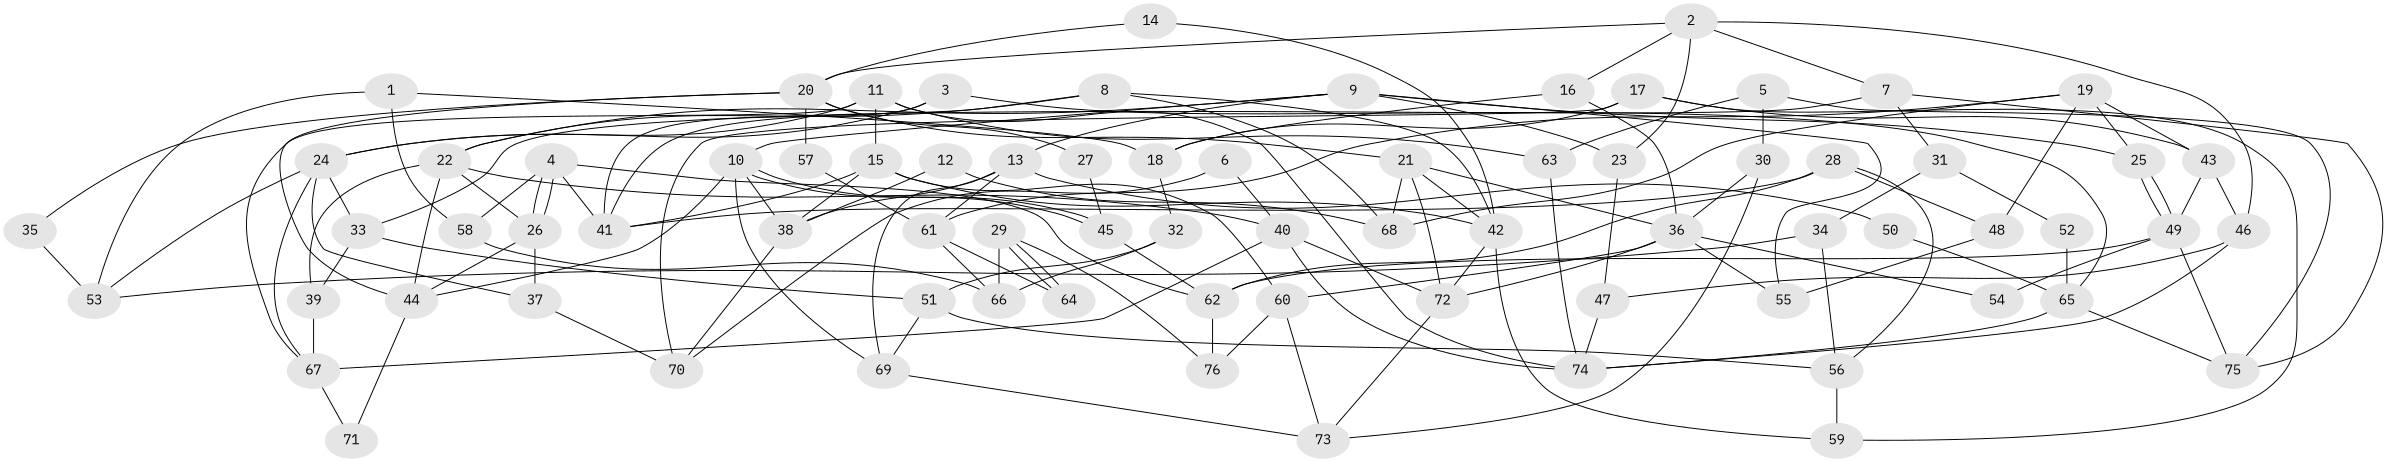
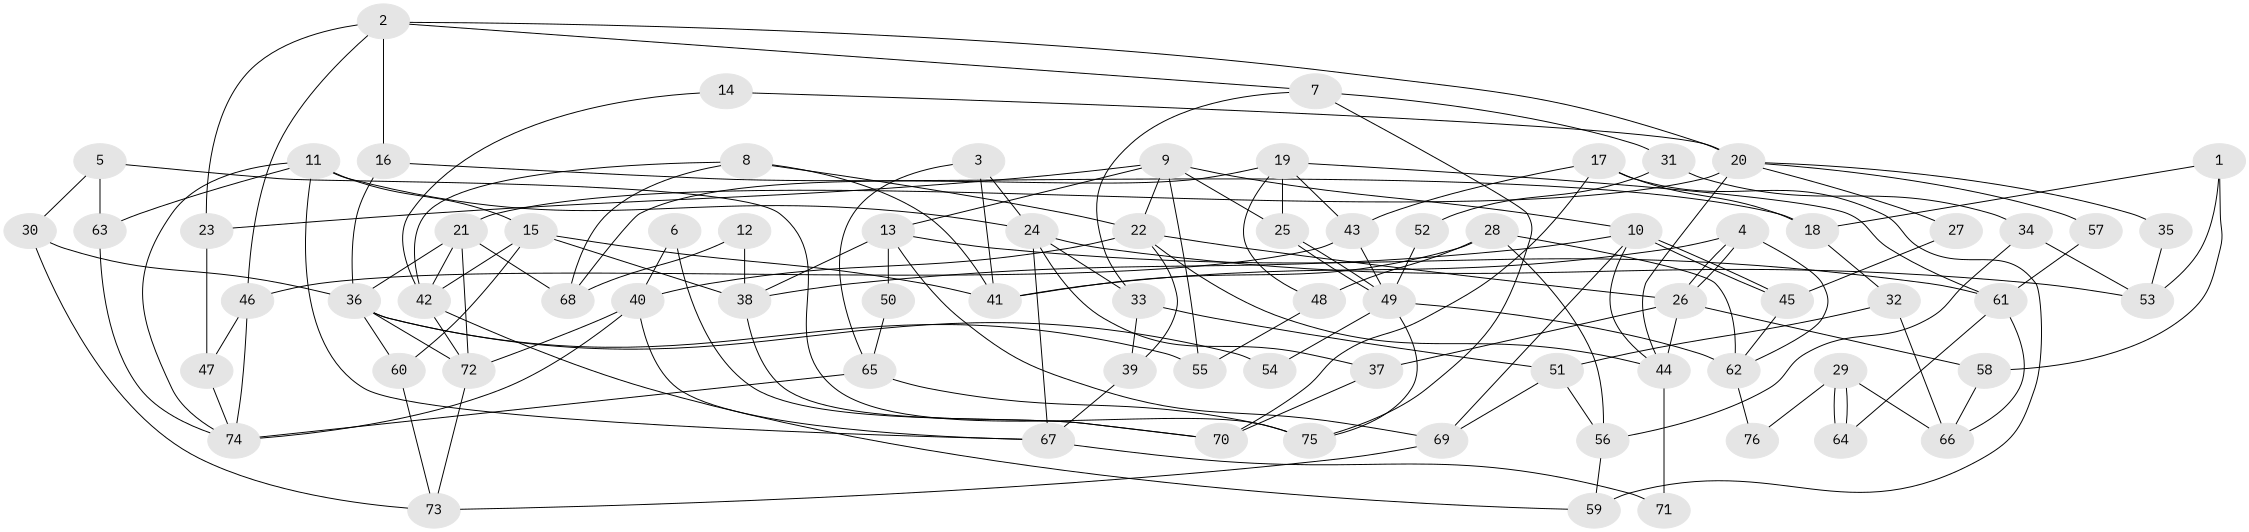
(508, 196) -> (1826, 335)
(2067, 263) -> (1406, 266)
(1248, 336) -> none
